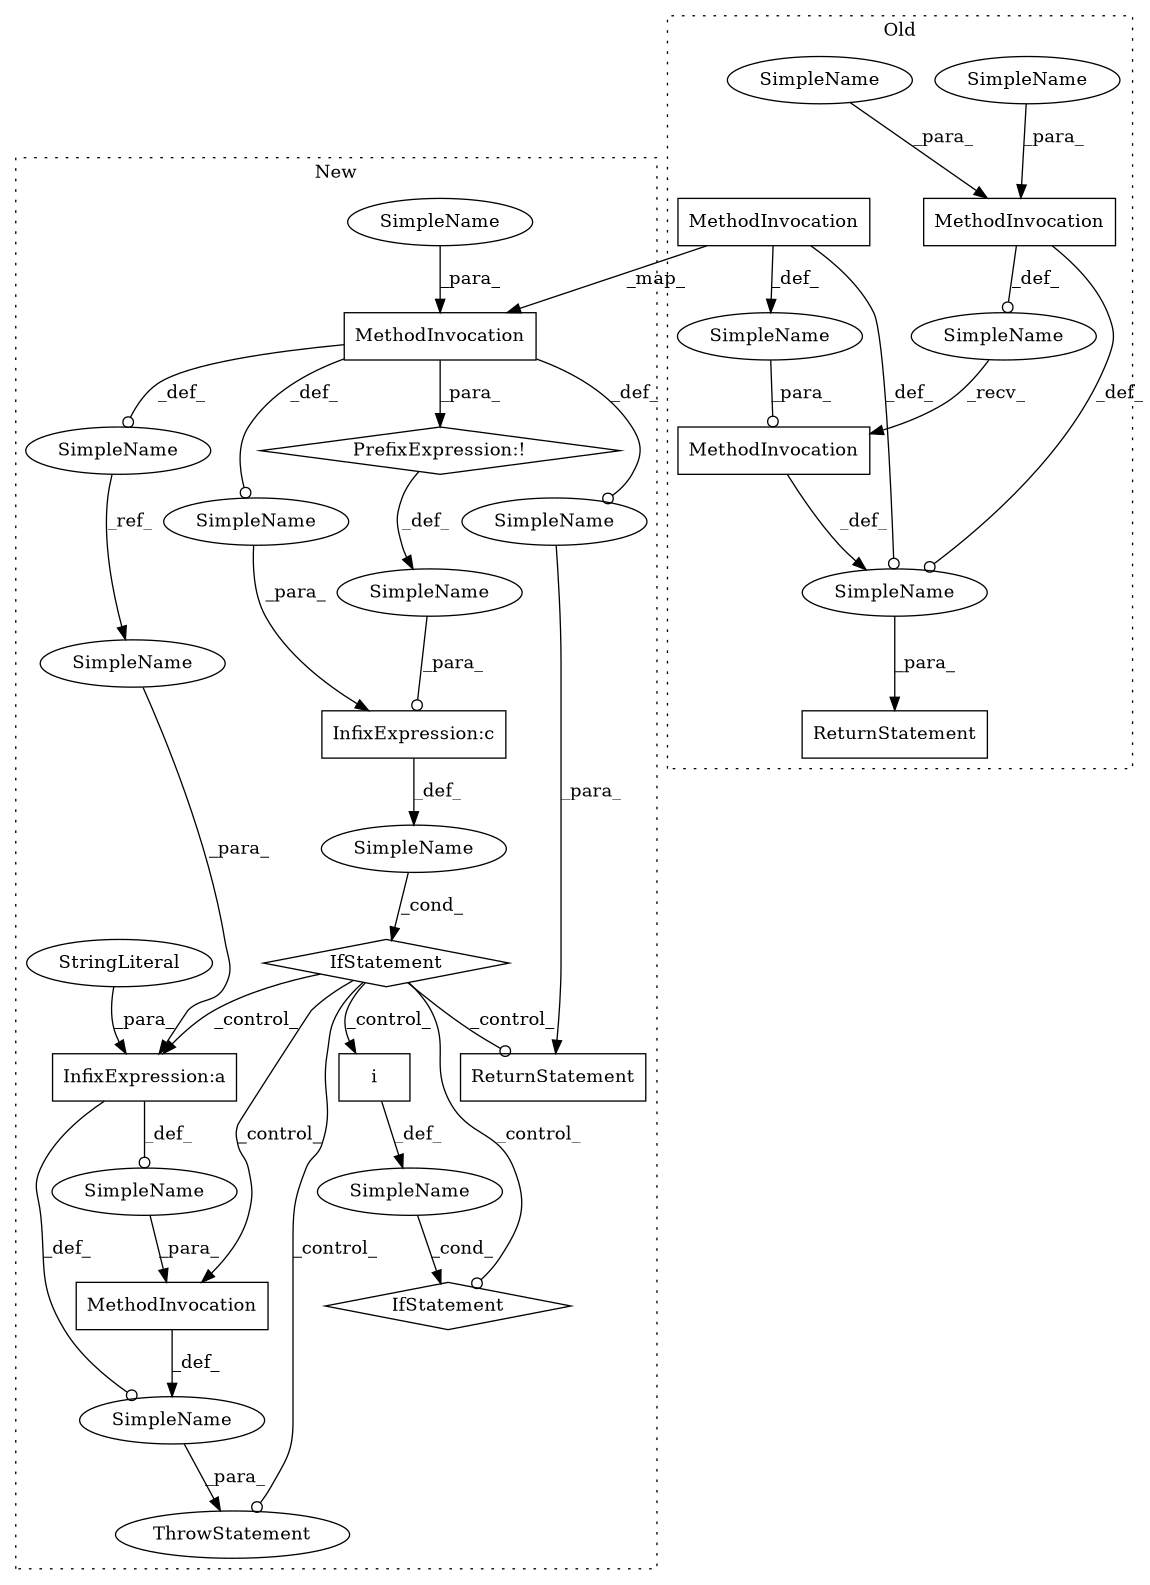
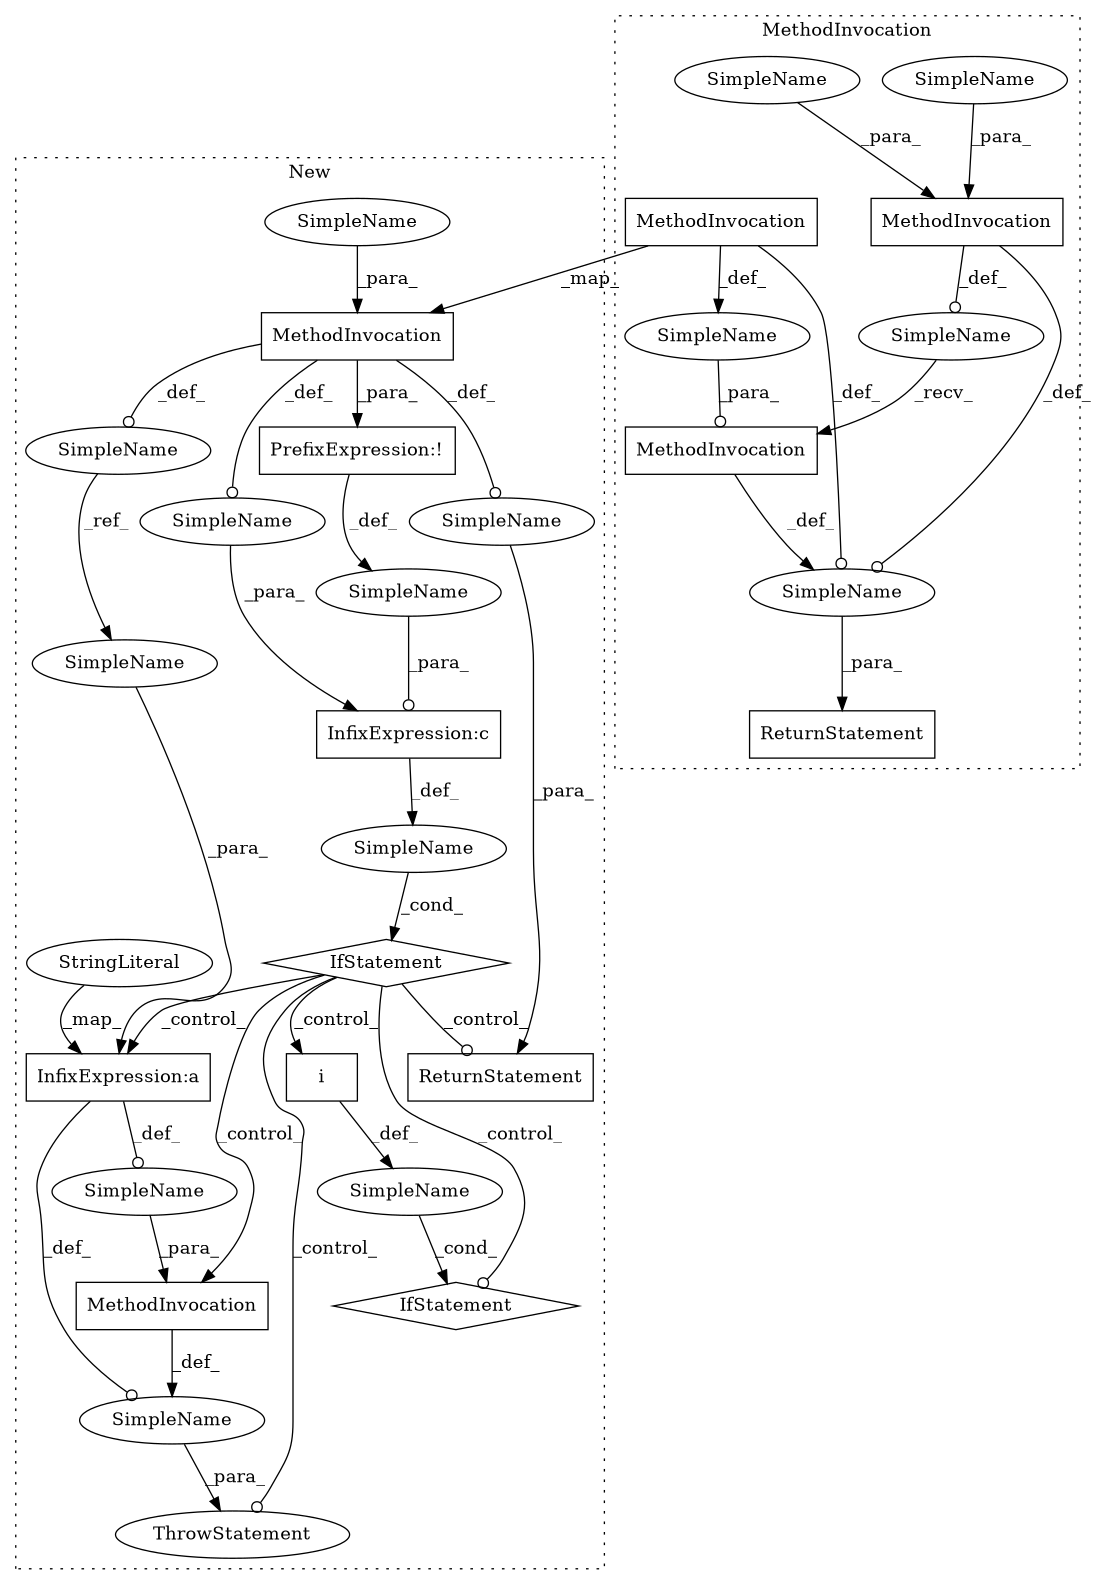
(900, 31) -> (847, 31)
(440, 451) -> (357, 451)
(145, 1020) -> (93, 1020)
